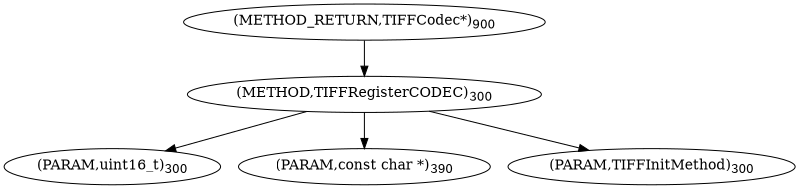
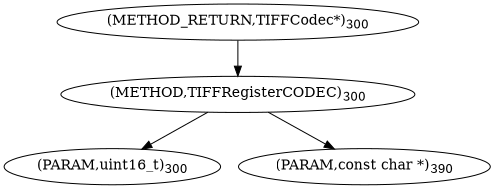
(484, 21) -> (357, 21)
(652, 167) -> none
